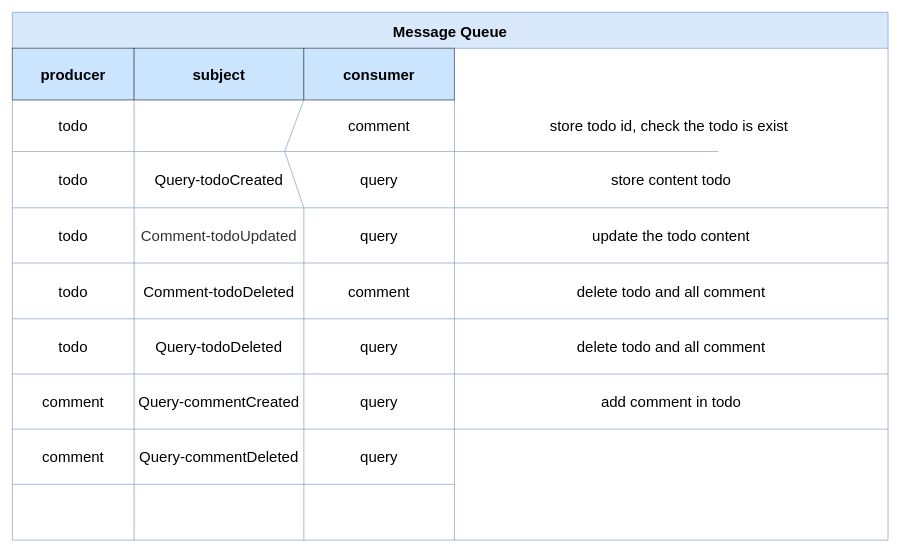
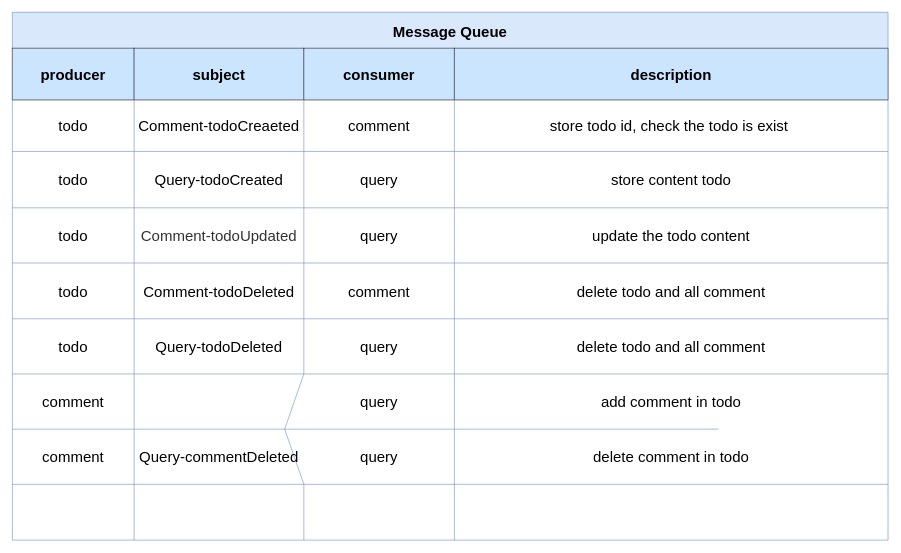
none -> (671, 74)
none -> (219, 126)
(219, 402) -> none
none -> (671, 457)
